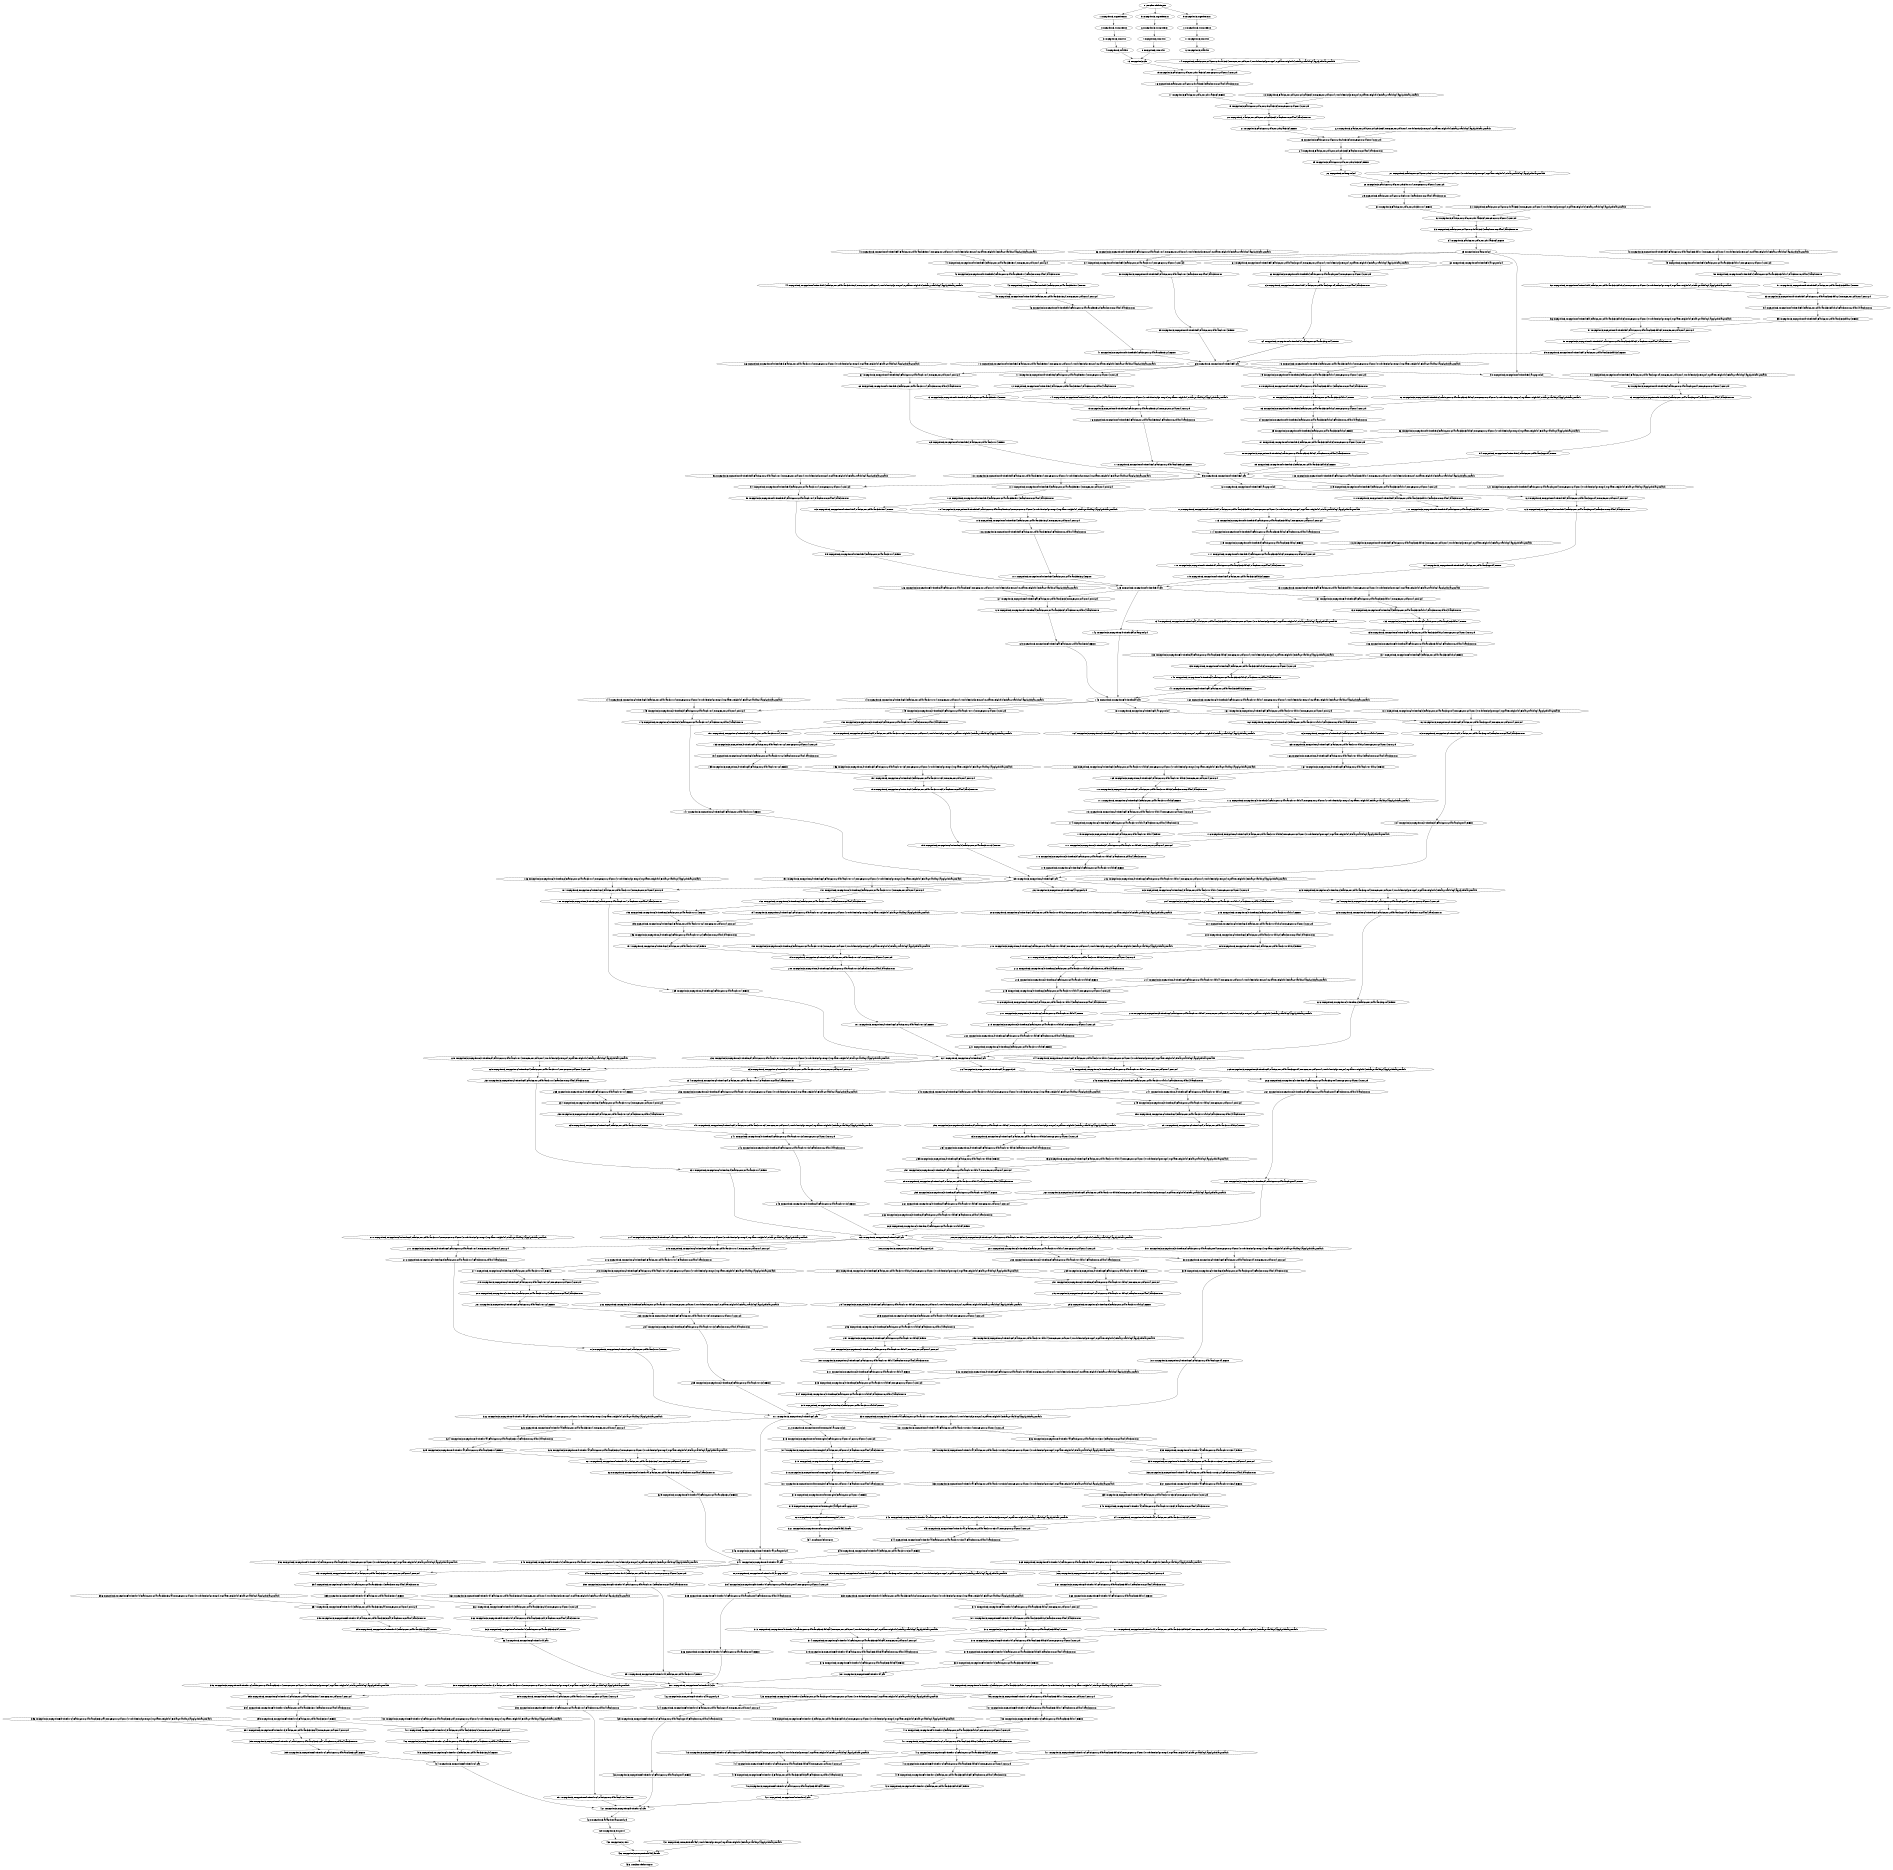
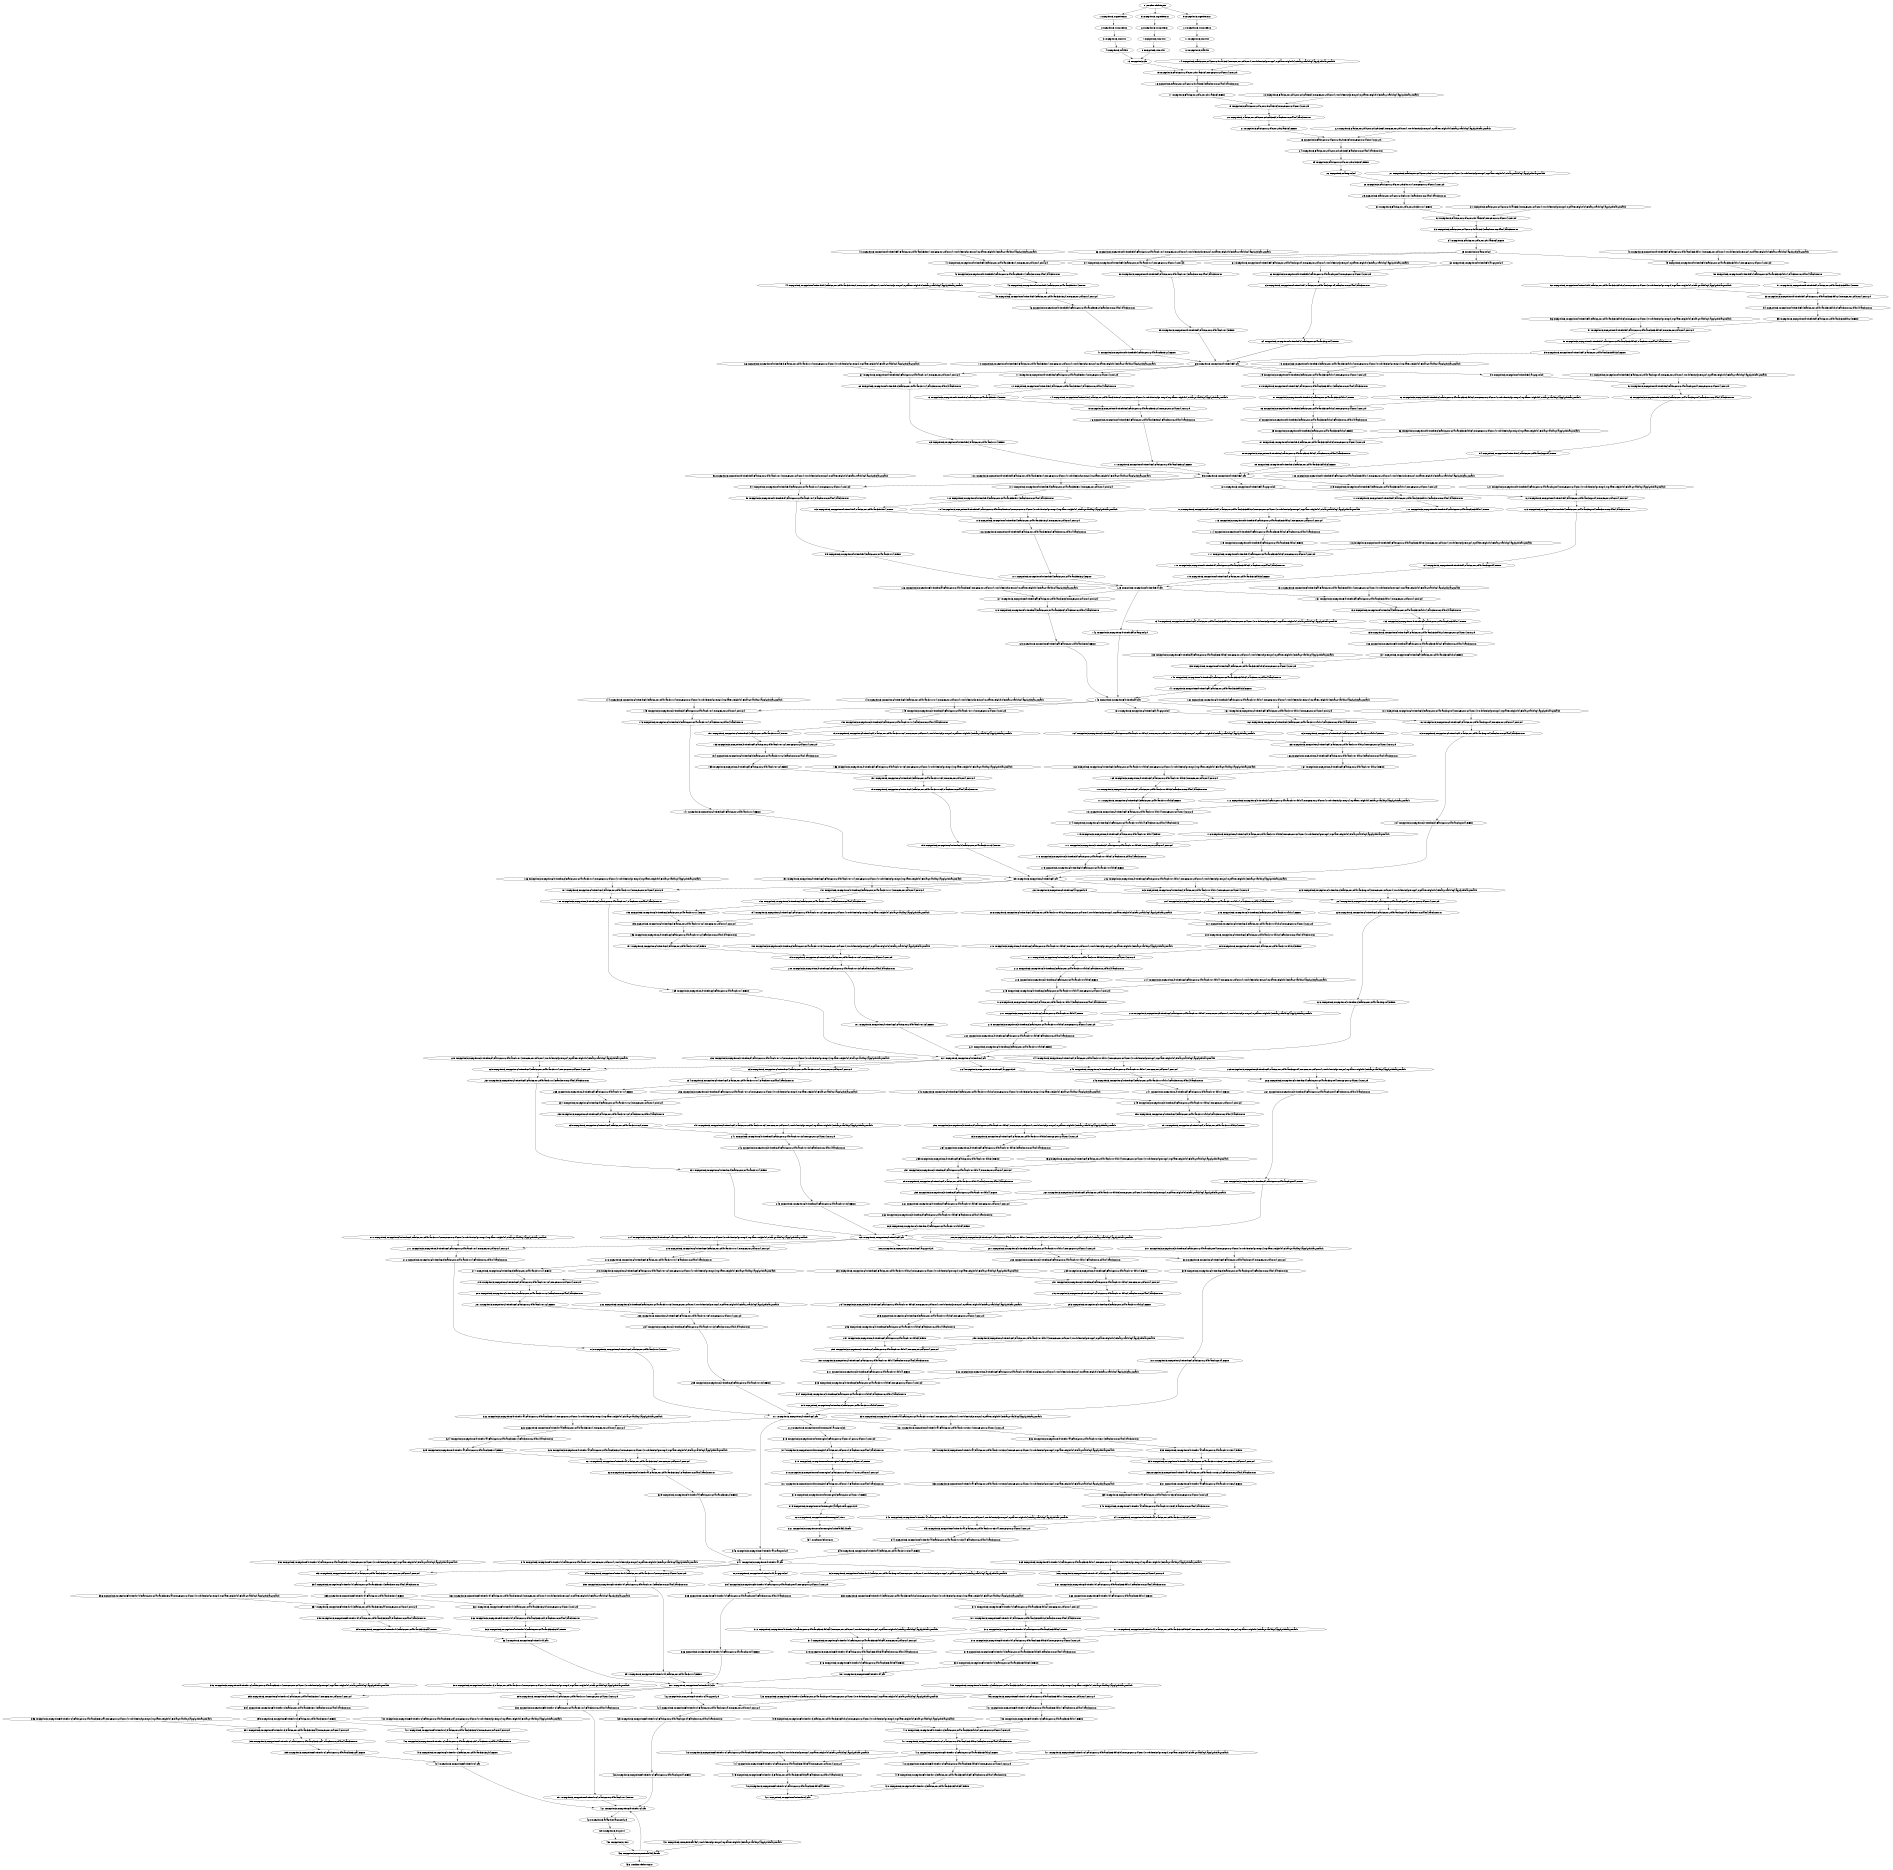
(1517, 303) -> (1476, 257)
(706, 1803) -> (641, 1830)
